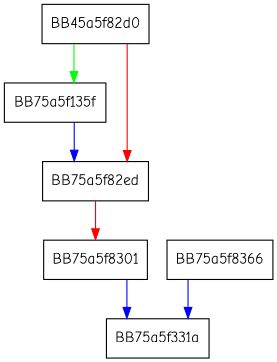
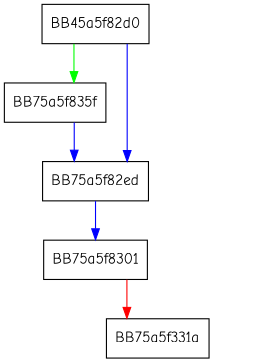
(127, 97) -> (127, 97)
(55, 103) -> (55, 103)
(96, 215) -> (96, 215)
(220, 260) -> none
(127, 294) -> (127, 294)
